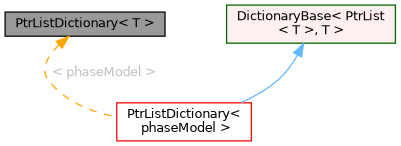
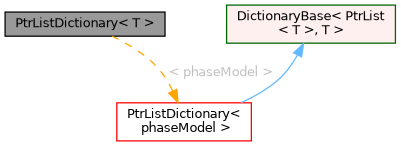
(62, 94) -> (147, 58)
